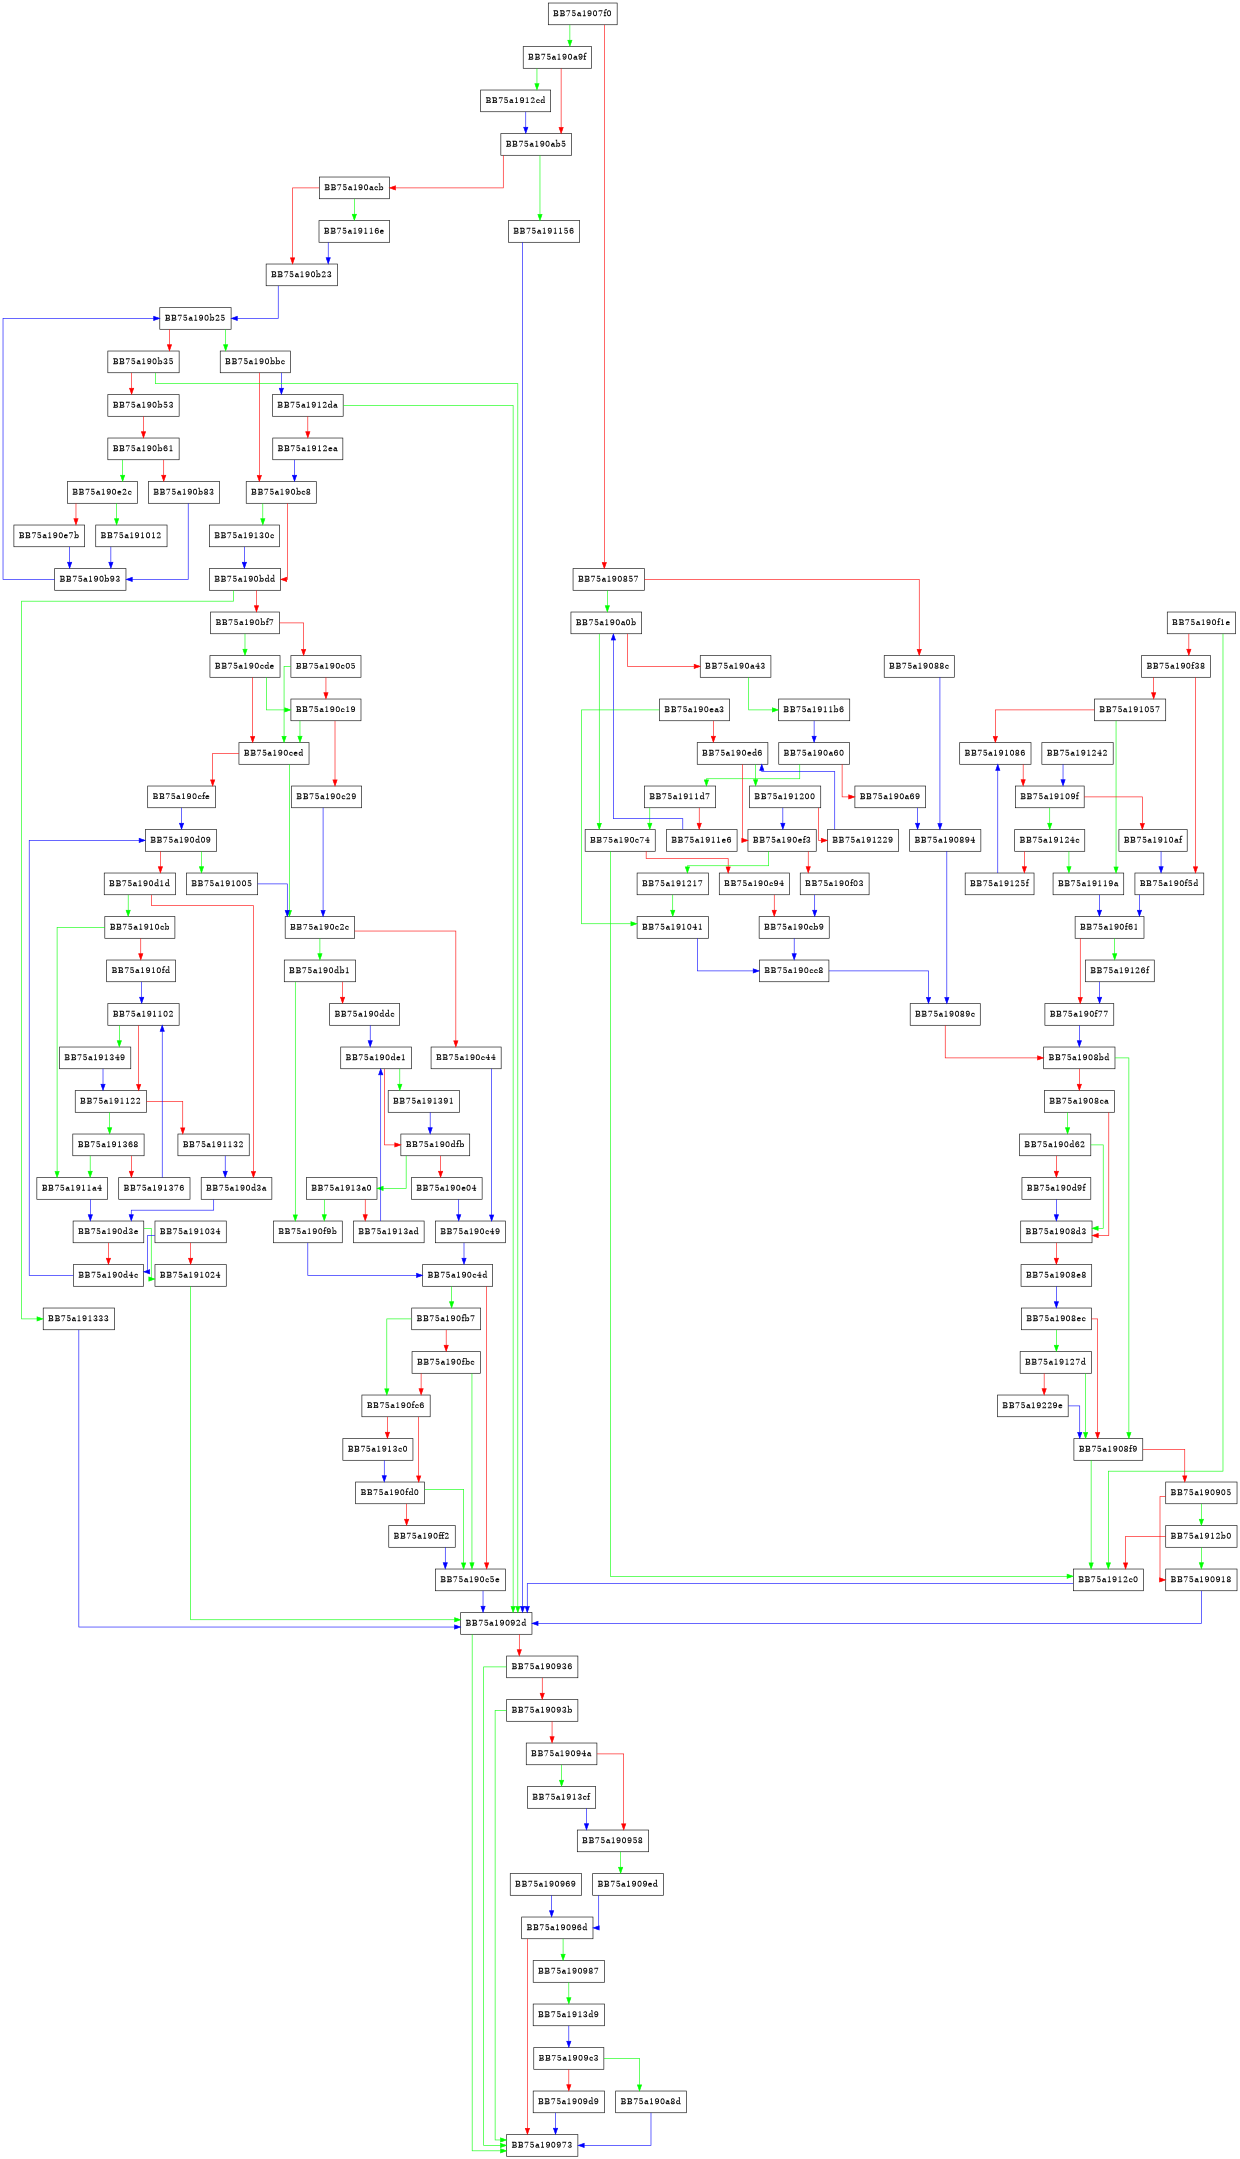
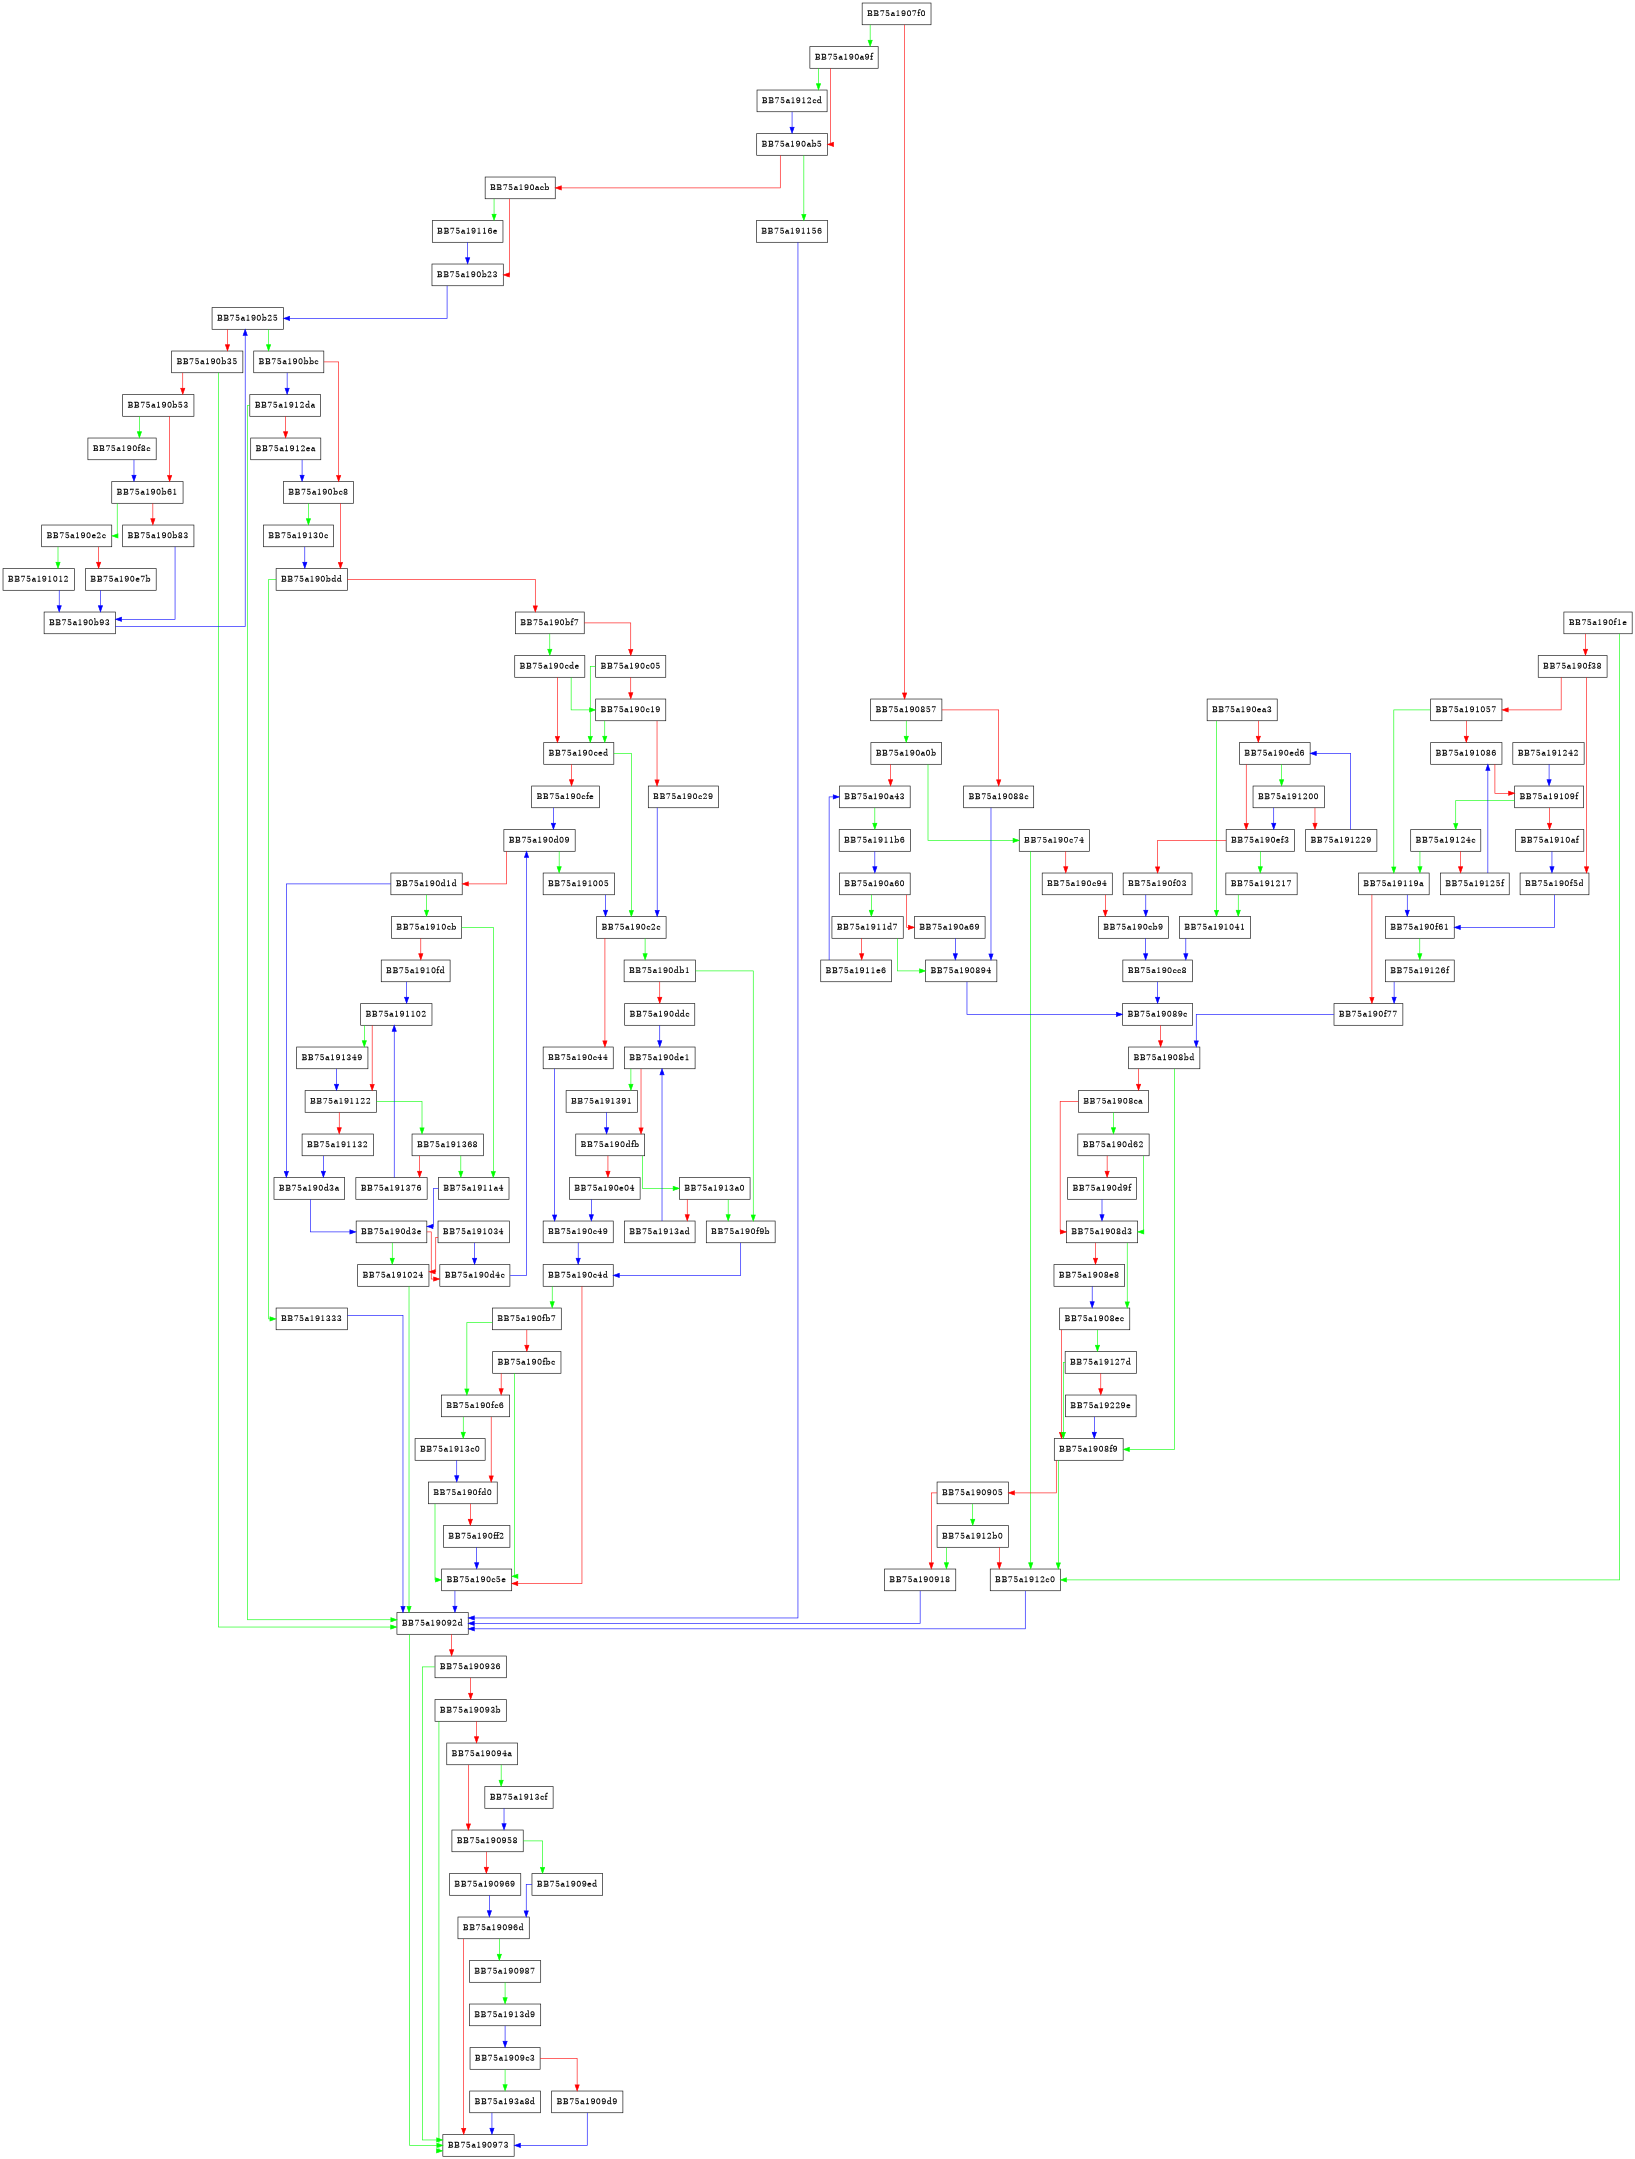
none -> (122, 449)
(613, 769) -> (829, 876)
(650, 815) -> (897, 966)
(1080, 968) -> (1372, 946)
(253, 982) -> (286, 975)
none -> (1127, 1272)
(387, 1425) -> (463, 1425)
none -> (486, 1860)
(651, 2102) -> (505, 2102)
